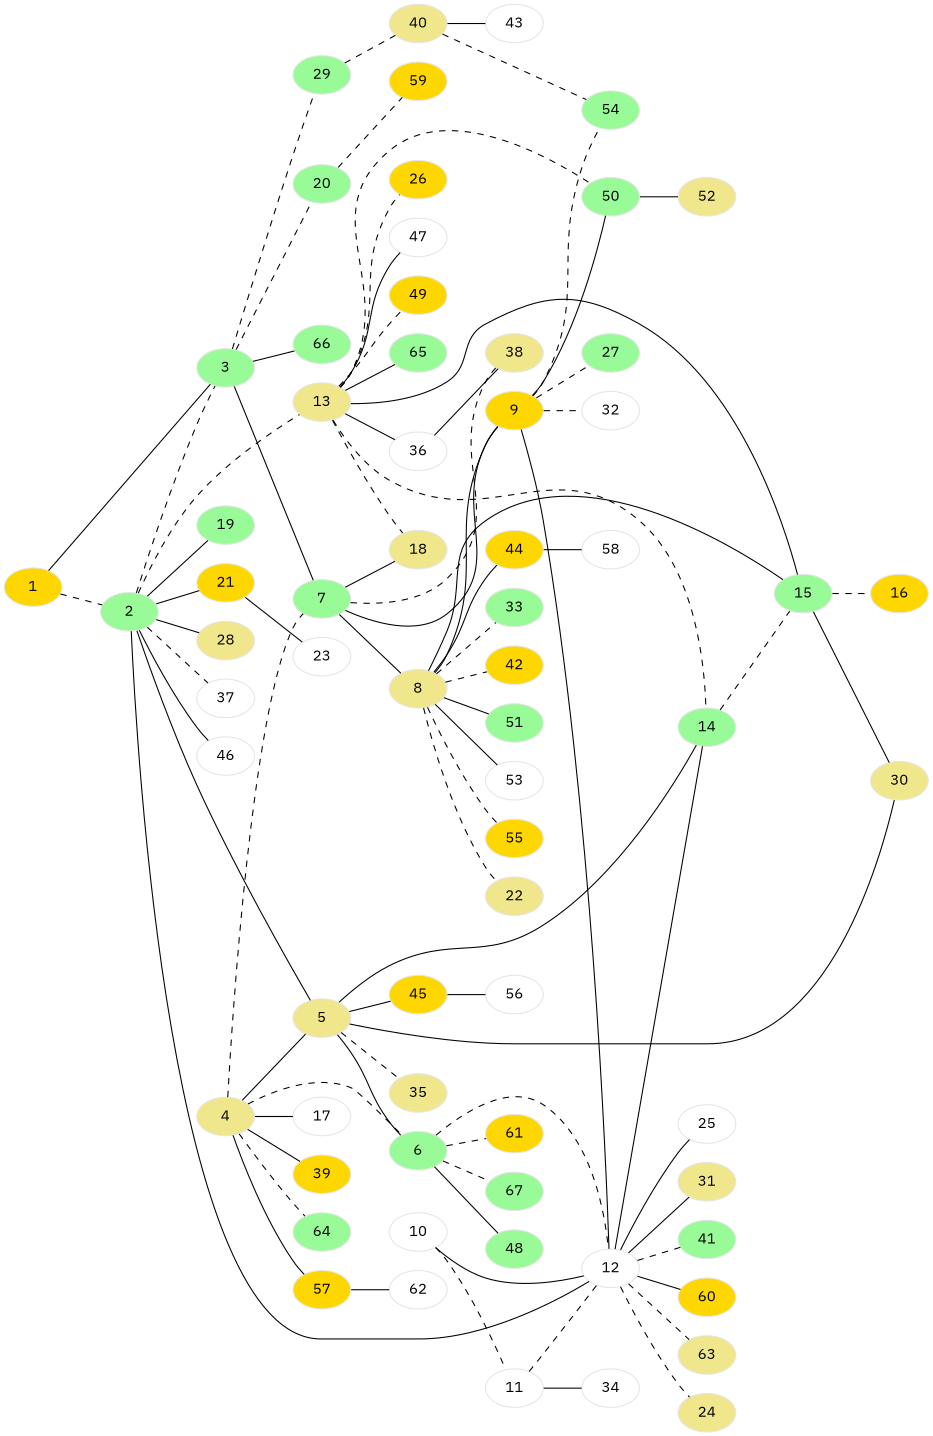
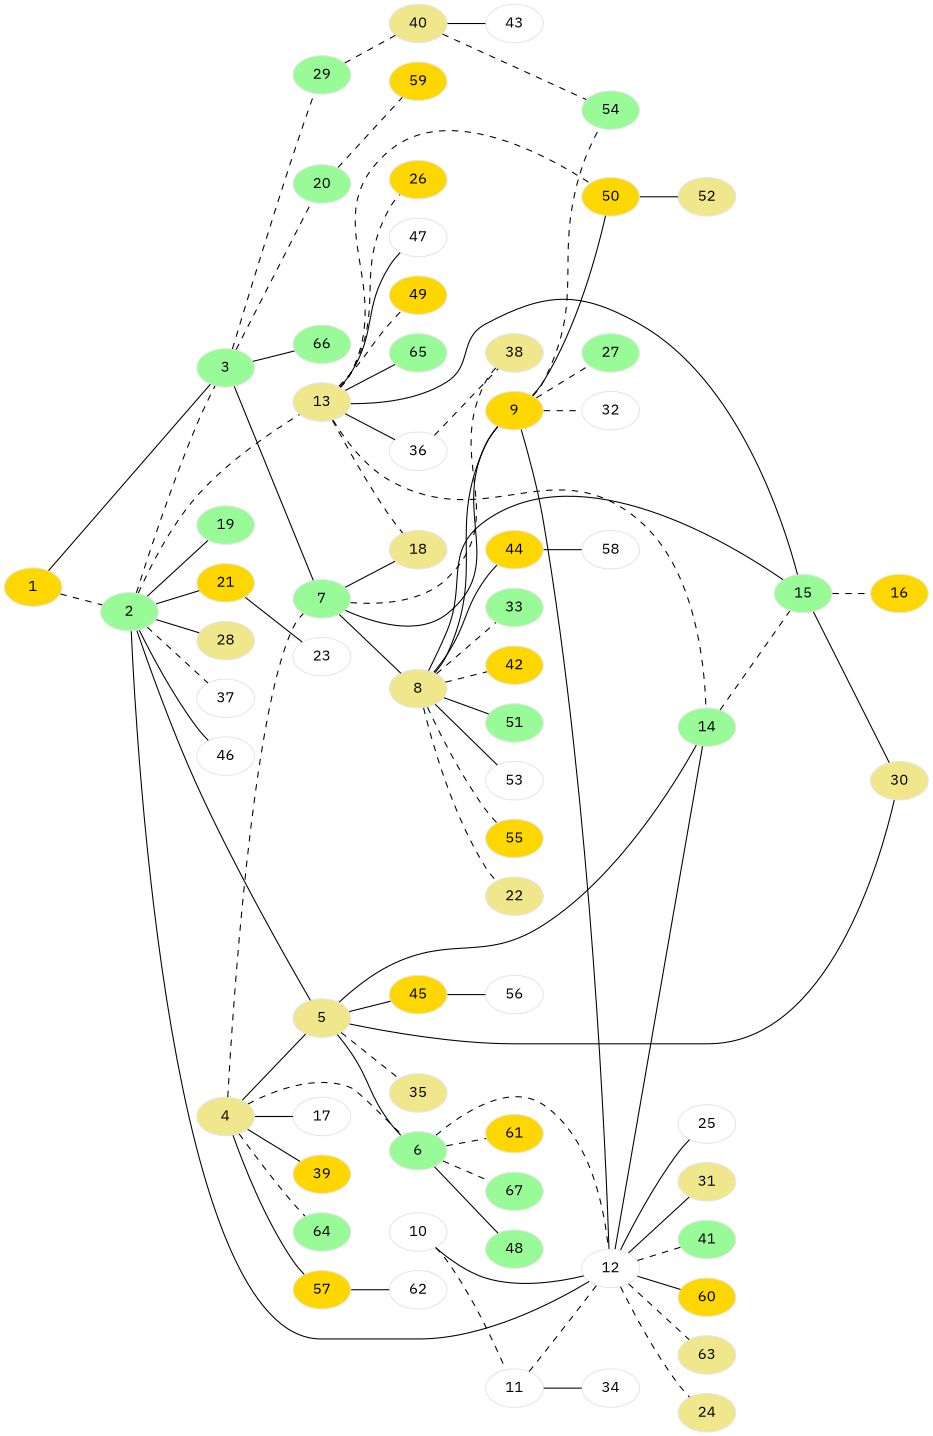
(611, 197) -> (611, 197)
(466, 402) -> (466, 402)
